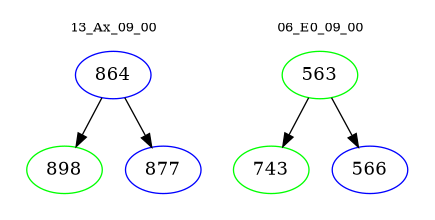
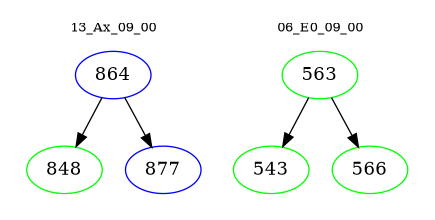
(65, 170) -> (65, 170)
(271, 170) -> (271, 170)
(370, 170) -> (370, 170)
